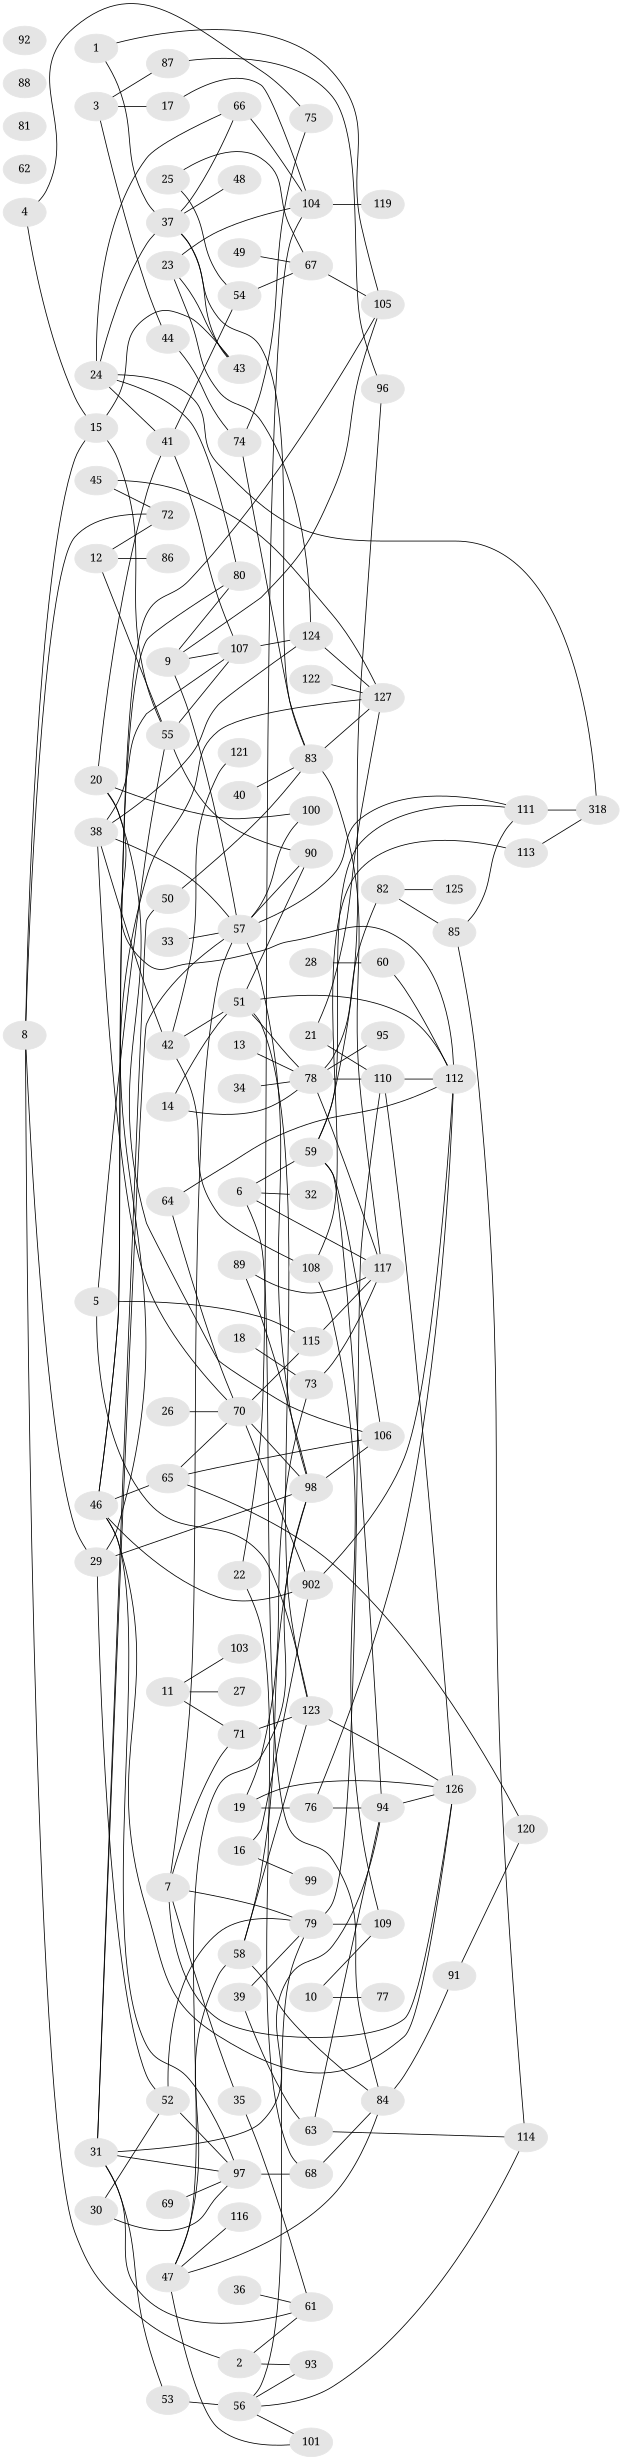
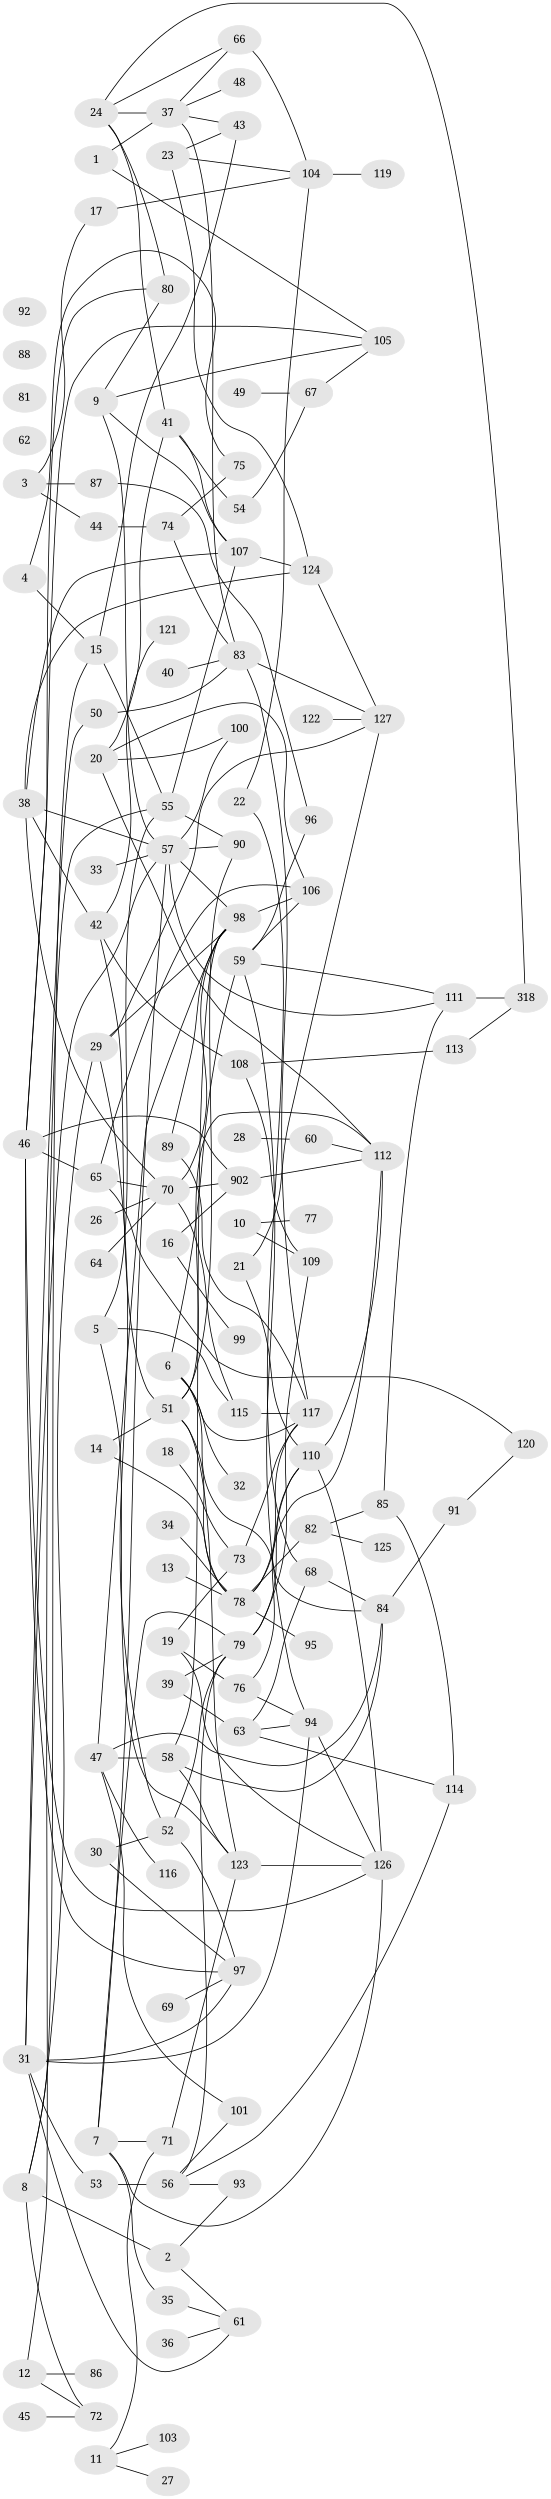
(168, 180) -> none
(266, 541) -> none
(304, 1125) -> none
(275, 2174) -> (281, 1655)
